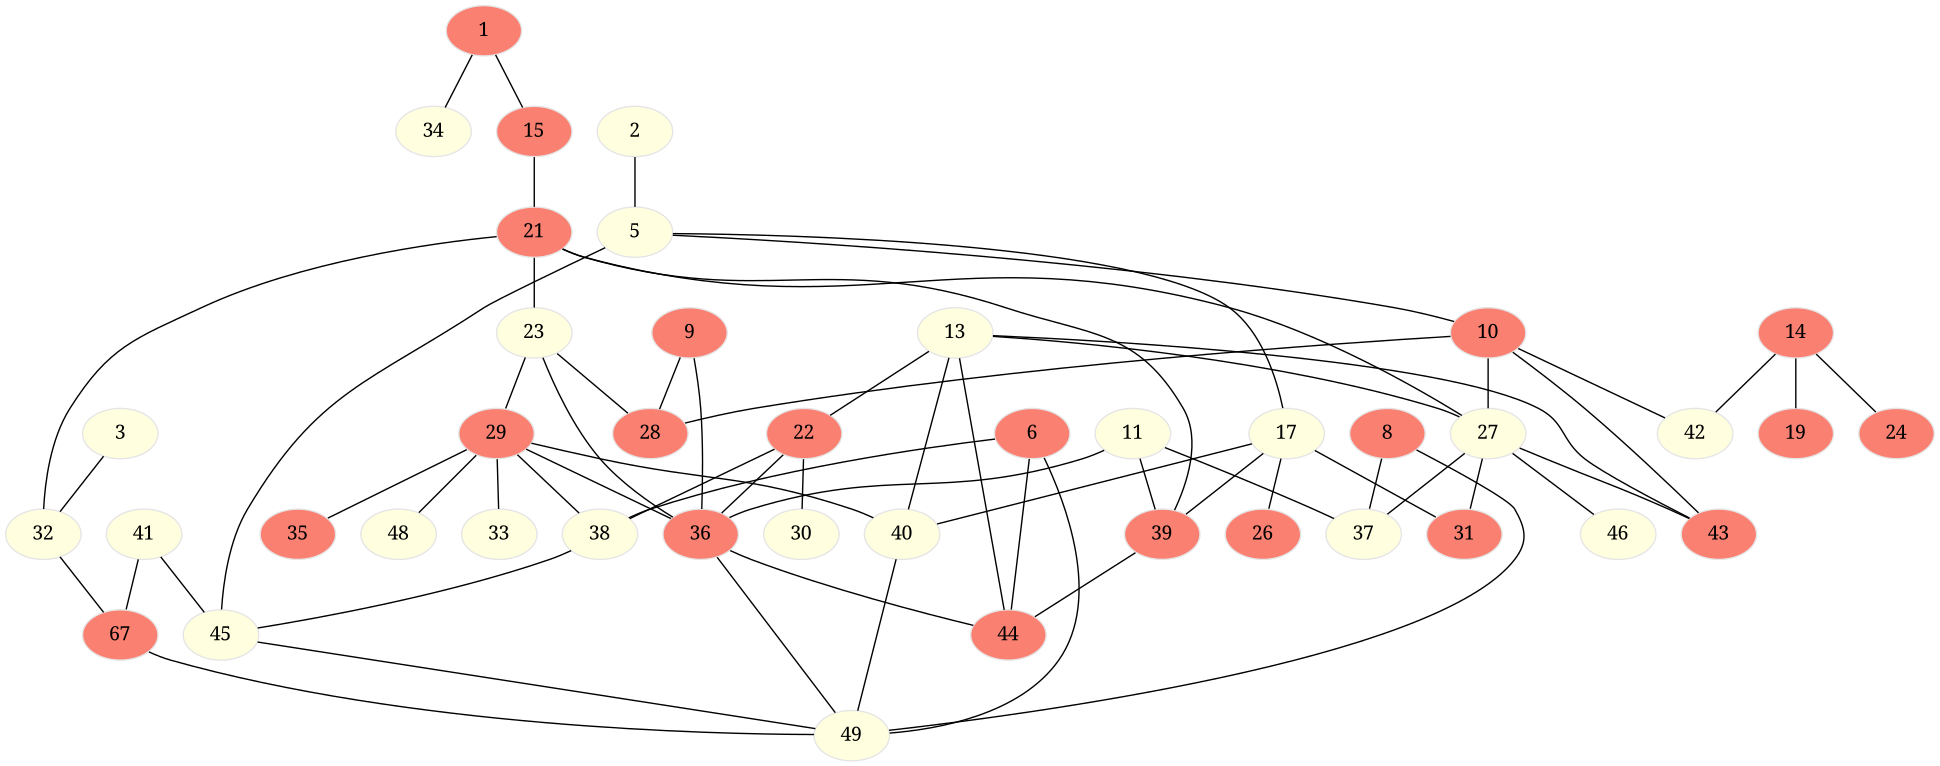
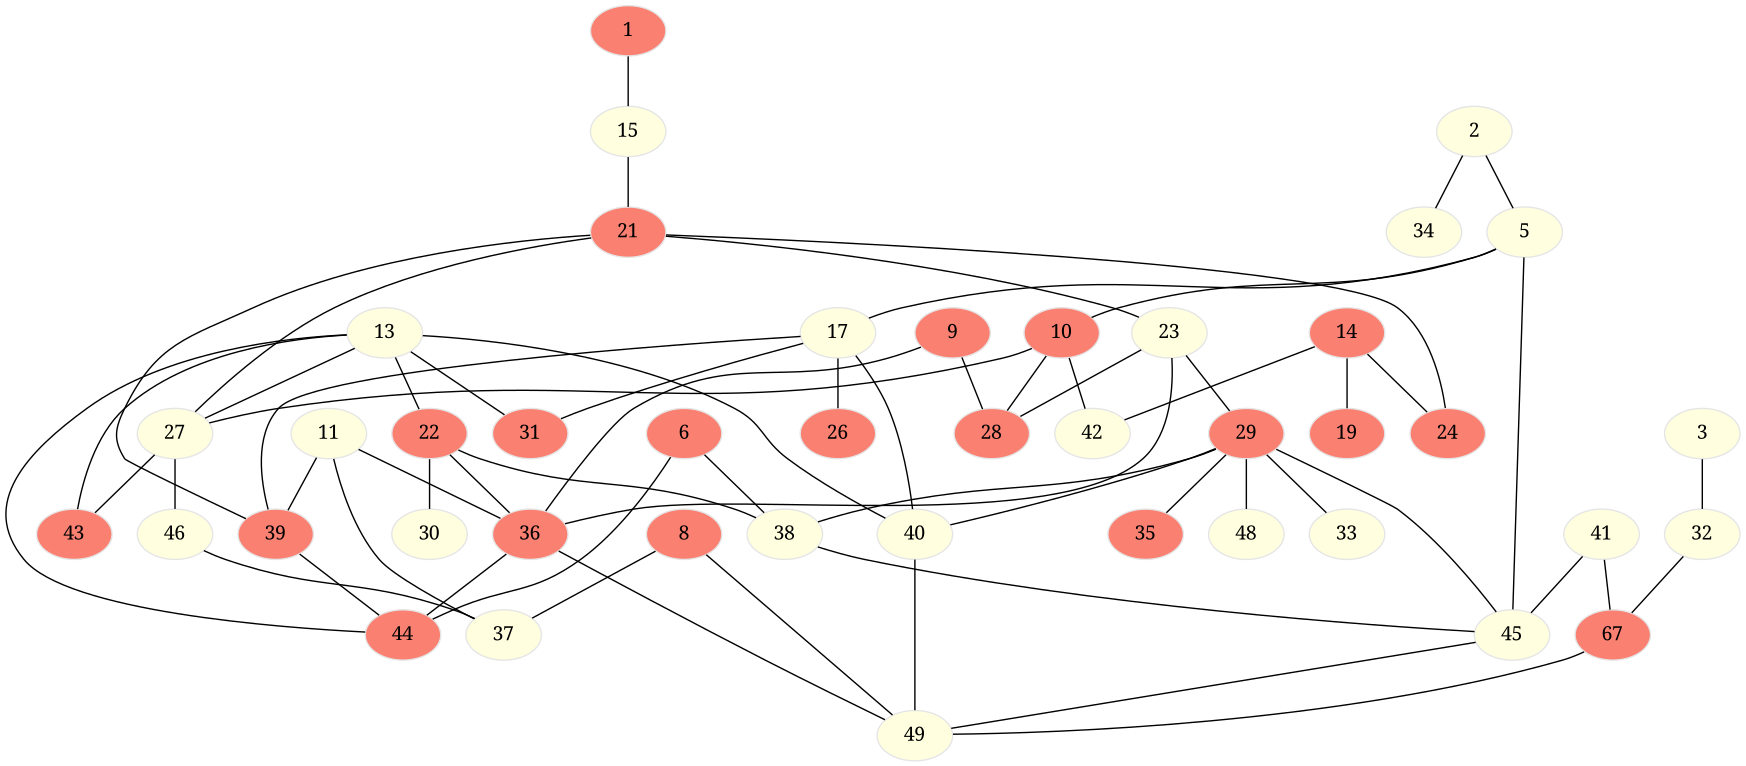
(459, 81) -> (1449, 182)
(534, 131) -> (628, 131)
(216, 302) -> (1091, 259)
(1609, 429) -> none
(599, 484) -> (1401, 512)
(1426, 484) -> (319, 582)
(1474, 492) -> (458, 383)
(1064, 650) -> none
